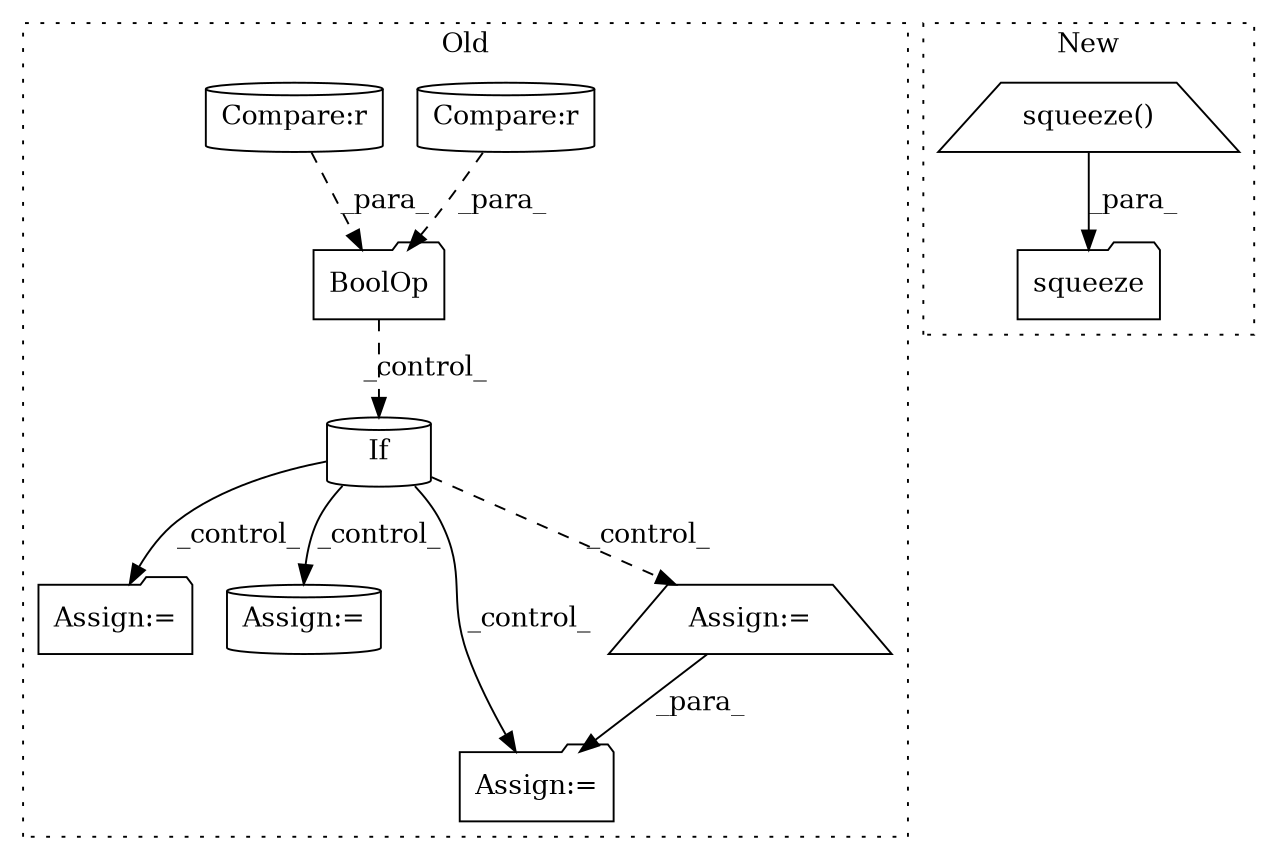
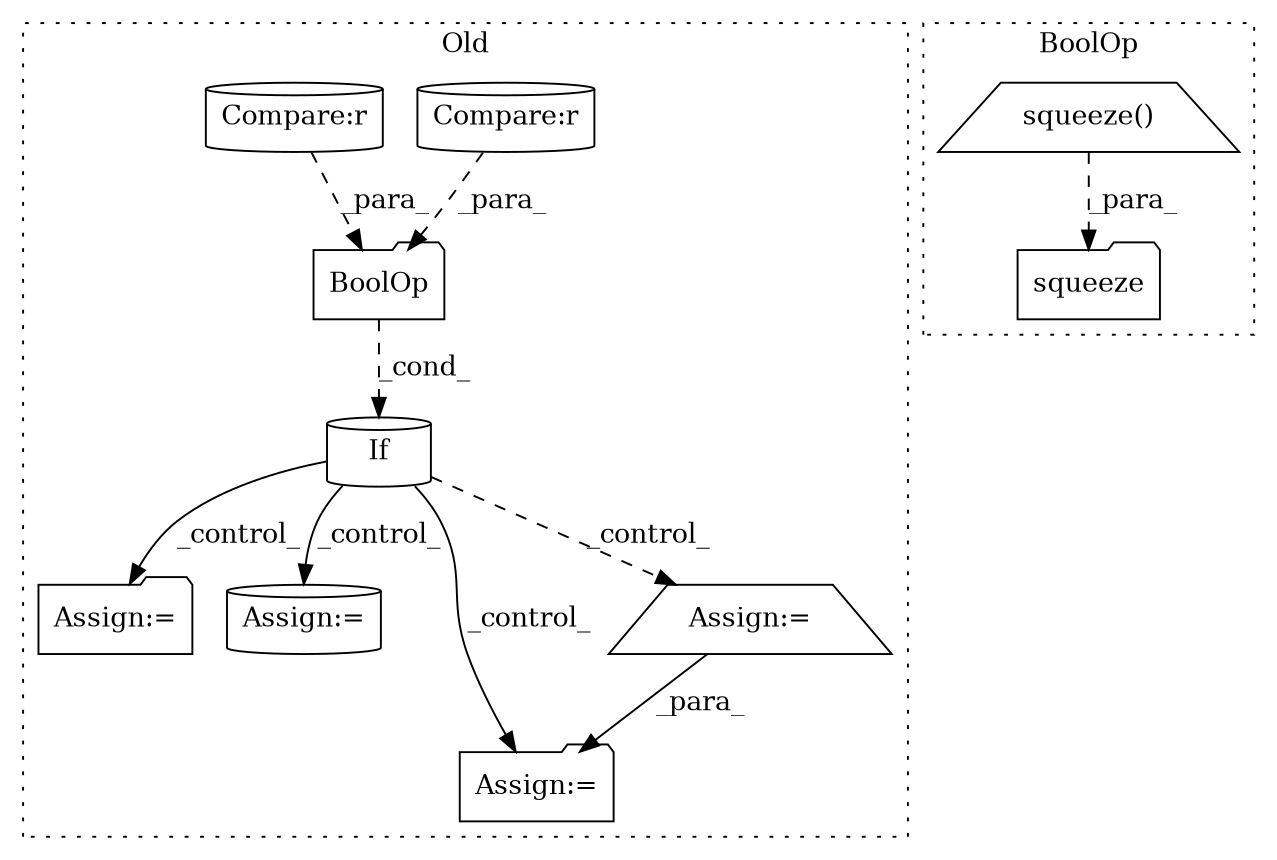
(1089, 45) -> (1089, 45)
(1089, 191) -> (1089, 191)
(425, 368) -> (425, 368)
